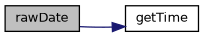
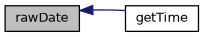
(96, 27) -> (109, 10)
